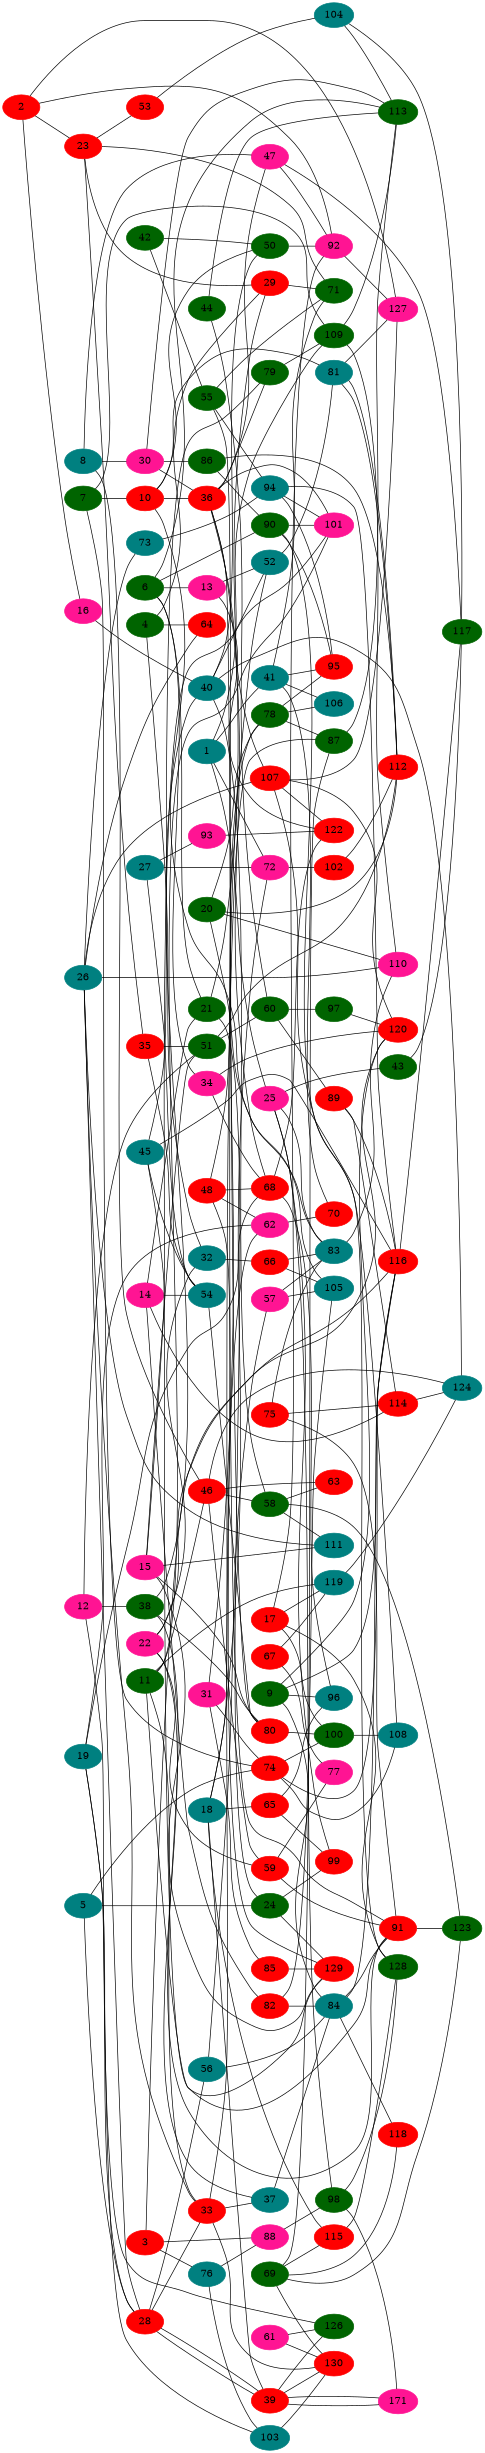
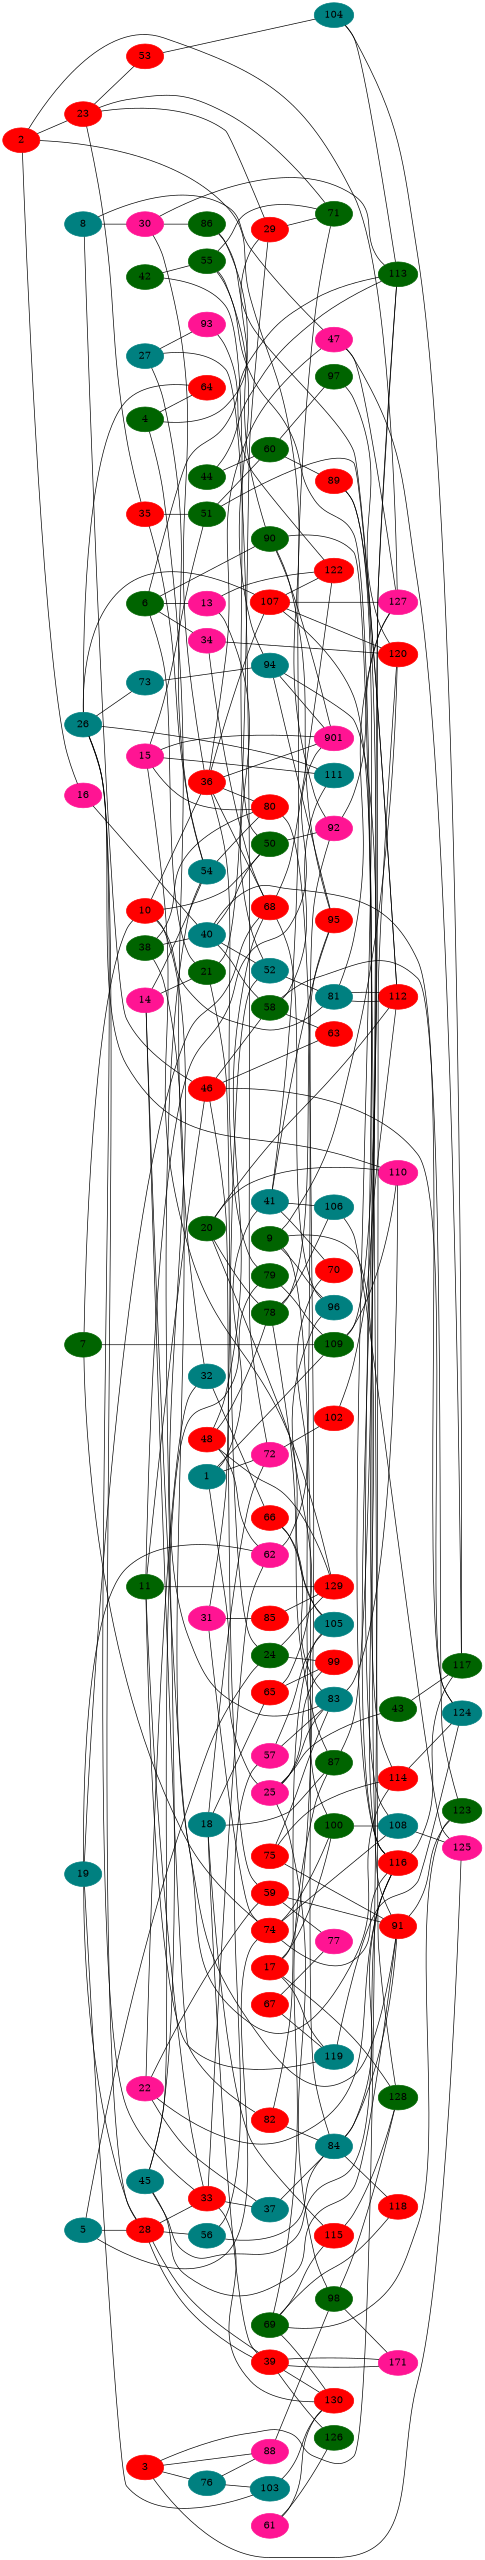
(305, 200) -> (377, 467)
(334, 525) -> (334, 738)
(83, 1607) -> none
none -> (462, 1848)
